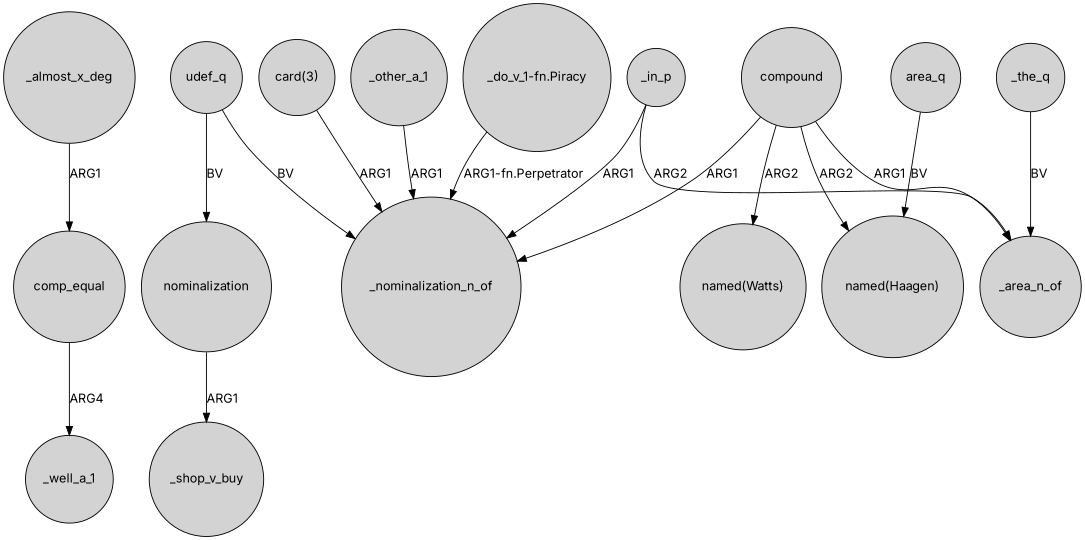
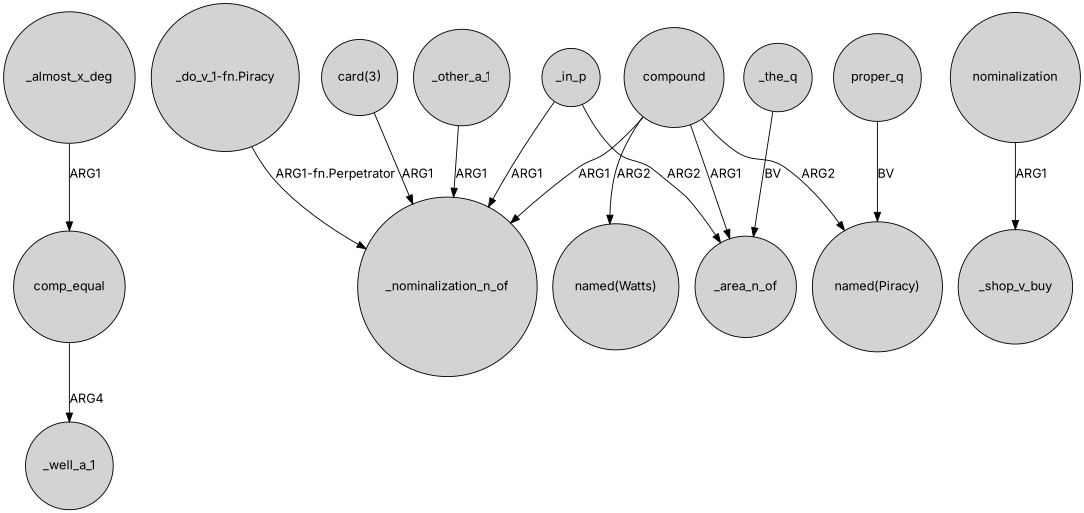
(206, 78) -> none
(926, 78) -> (877, 78)
(893, 287) -> (877, 287)
